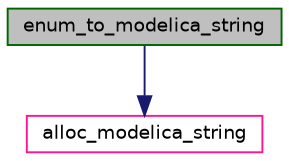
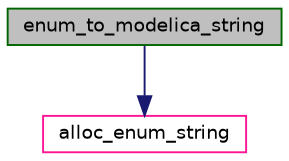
(145, 134) -> (145, 134)
